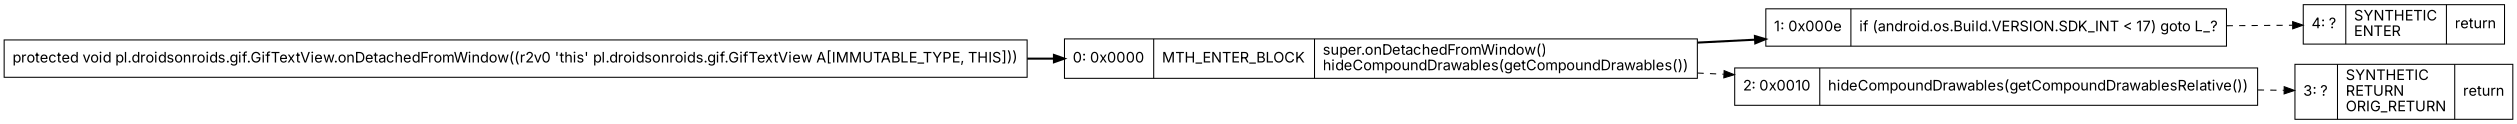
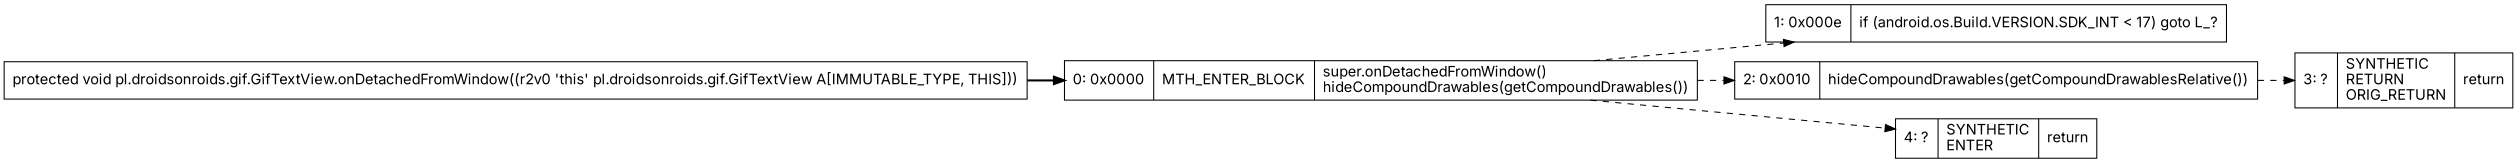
(2260, 25) -> (1738, 114)
(1726, 41) -> (1689, 52)
